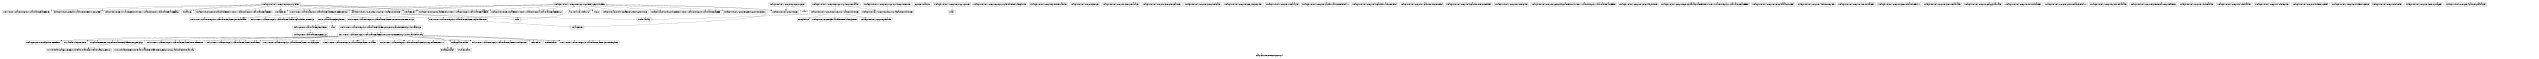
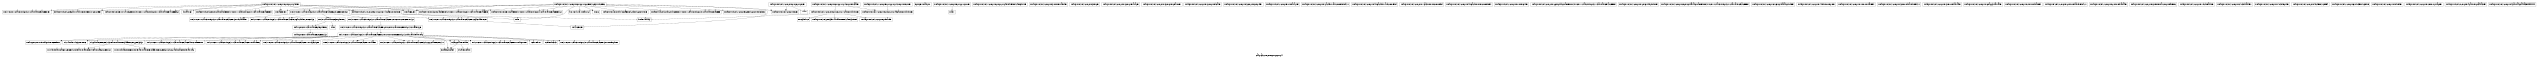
none -> (2512, 4)
